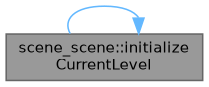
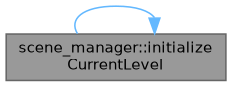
(104, 57) -> (116, 57)
